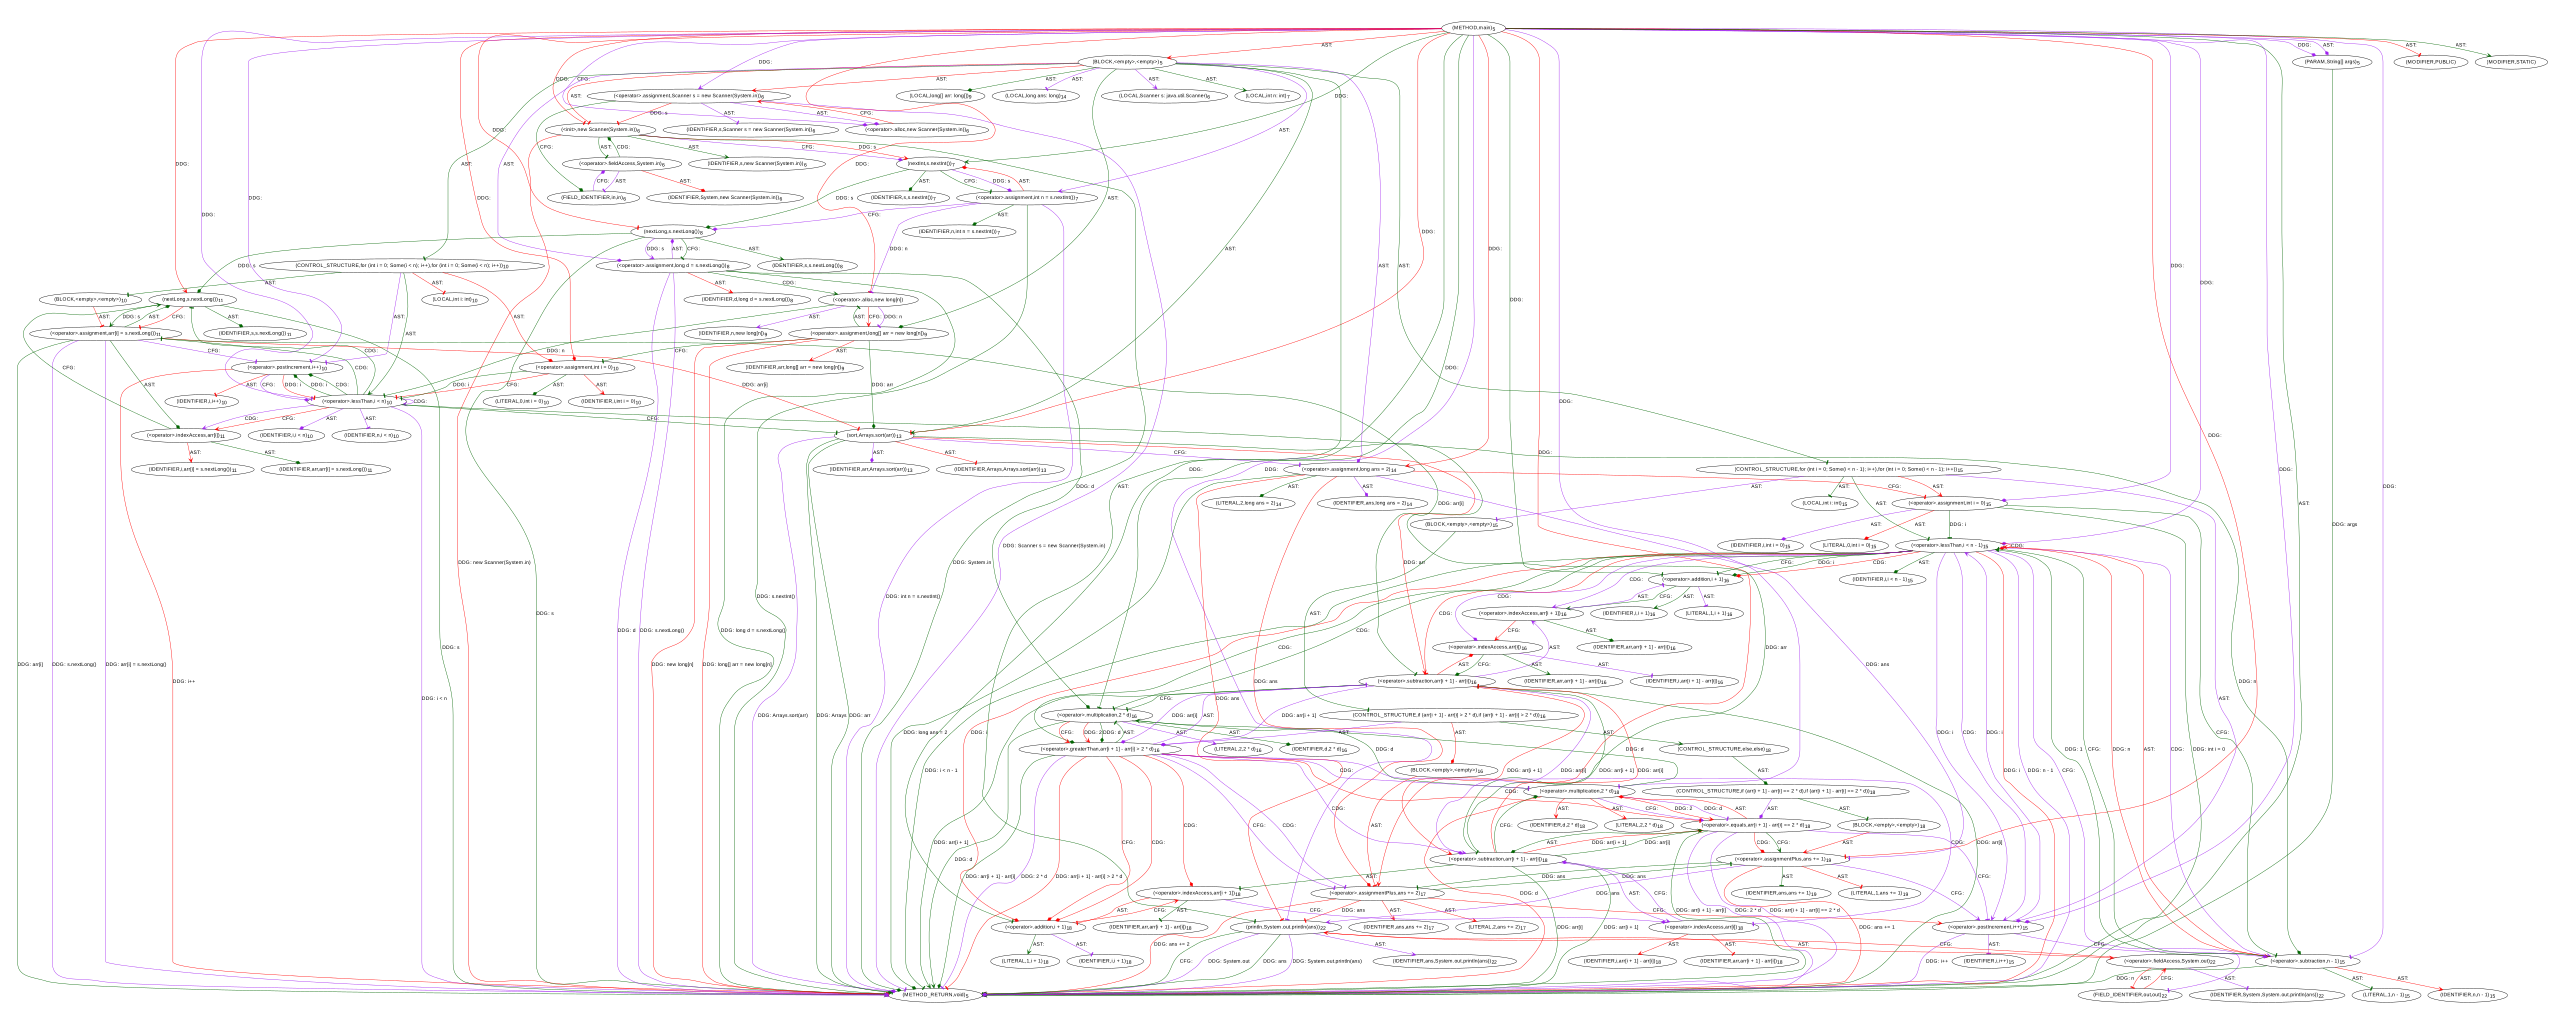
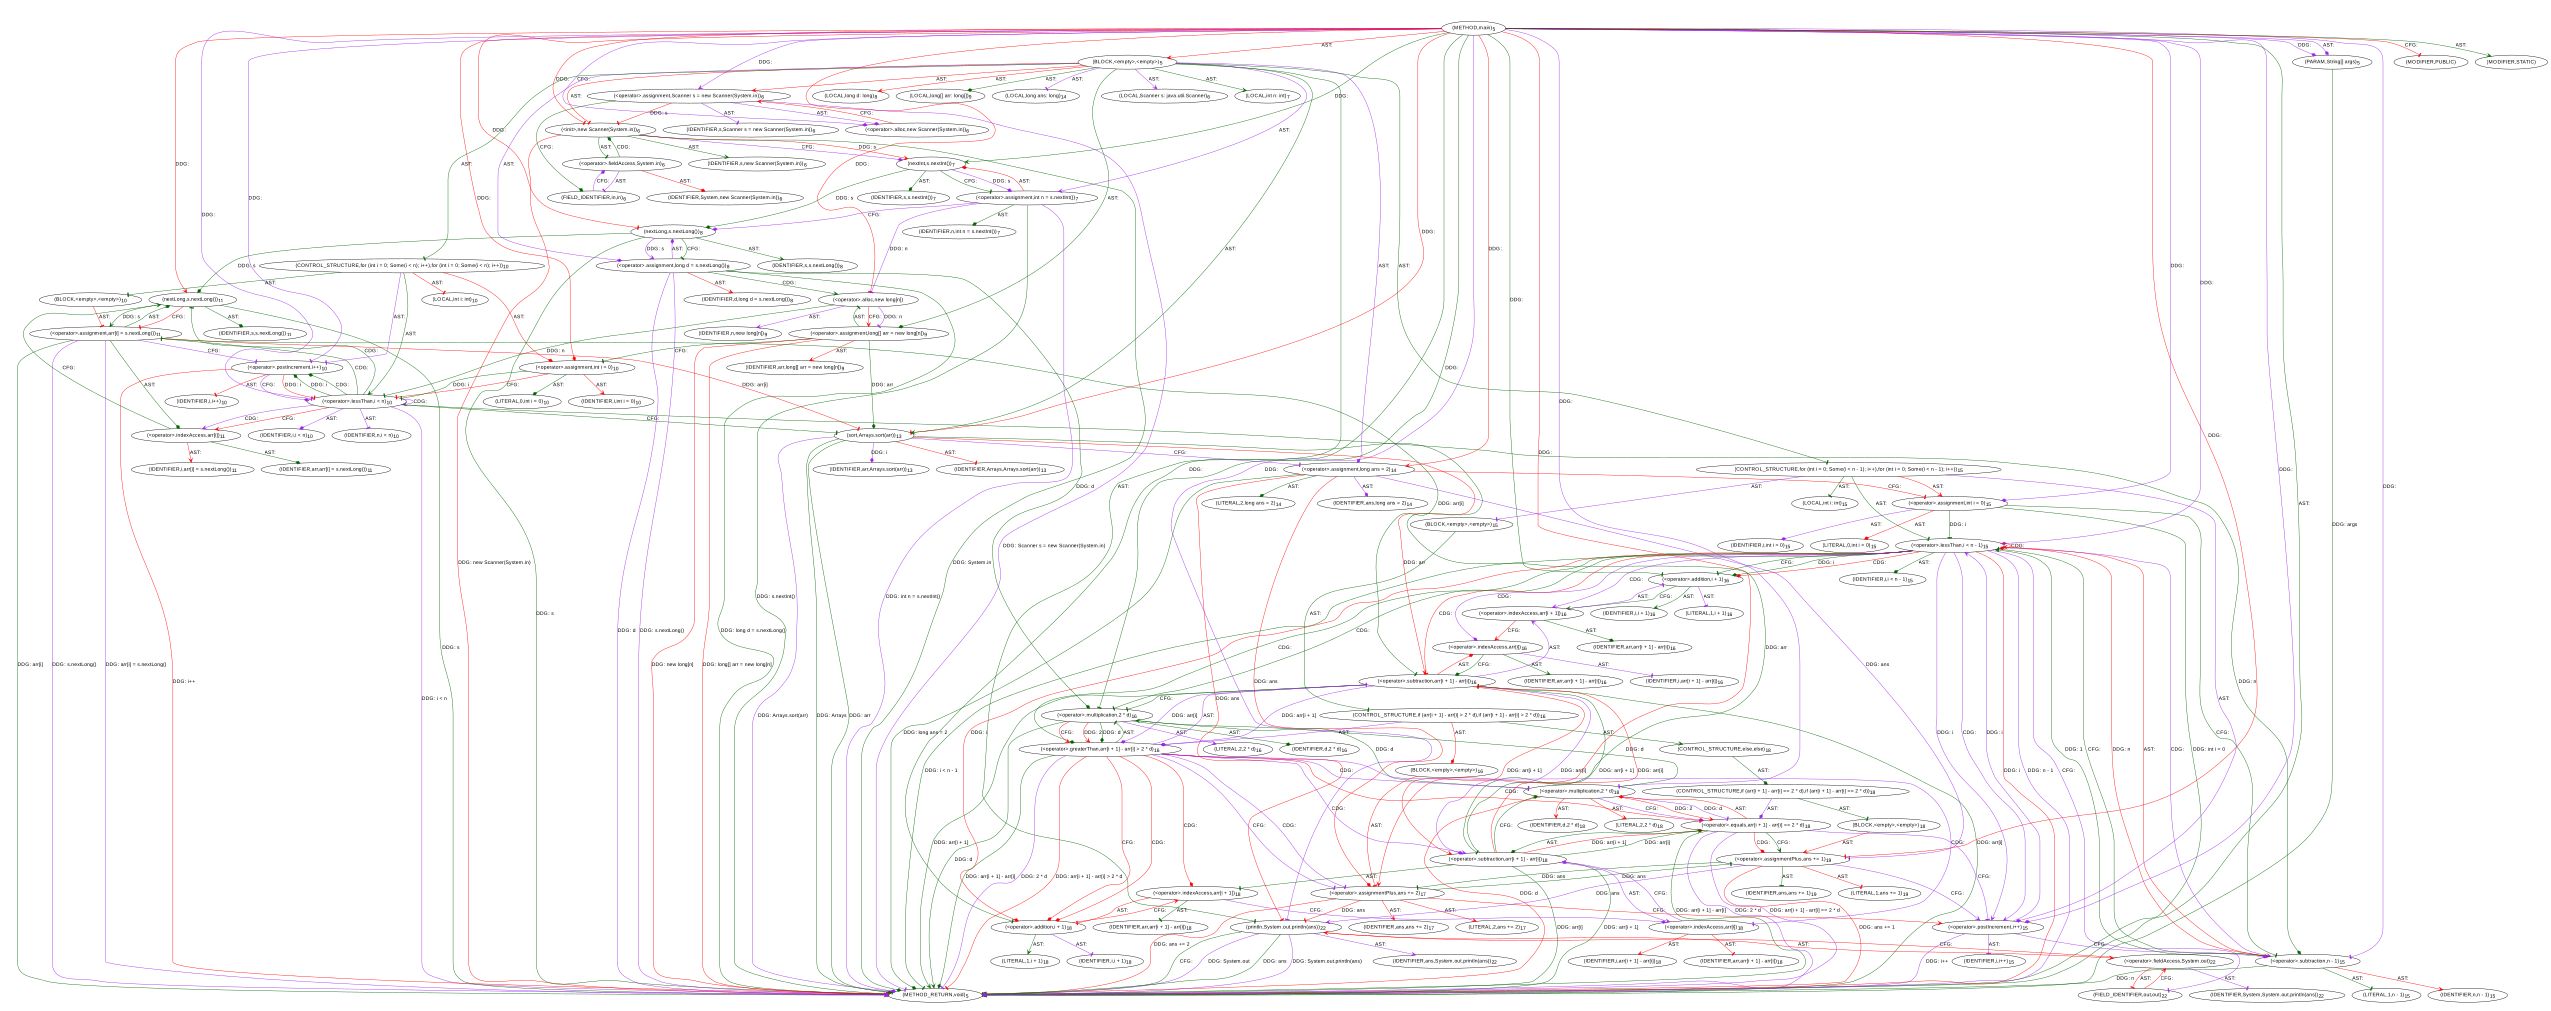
(2412, 45) -> (2412, 45)
none -> (851, 96)
(879, 453) -> (879, 453)
